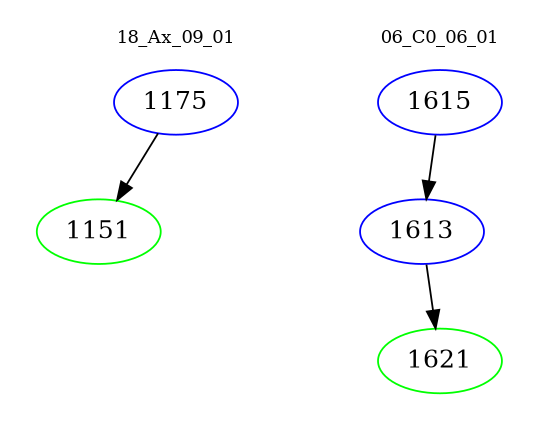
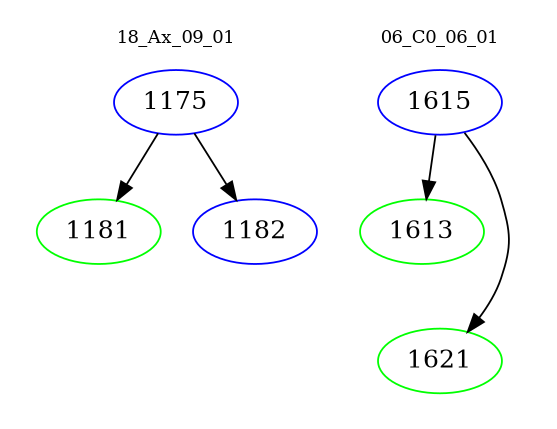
(99, 232) -> (99, 232)
none -> (255, 232)
(422, 232) -> (422, 232)
(430, 288) -> (507, 224)
